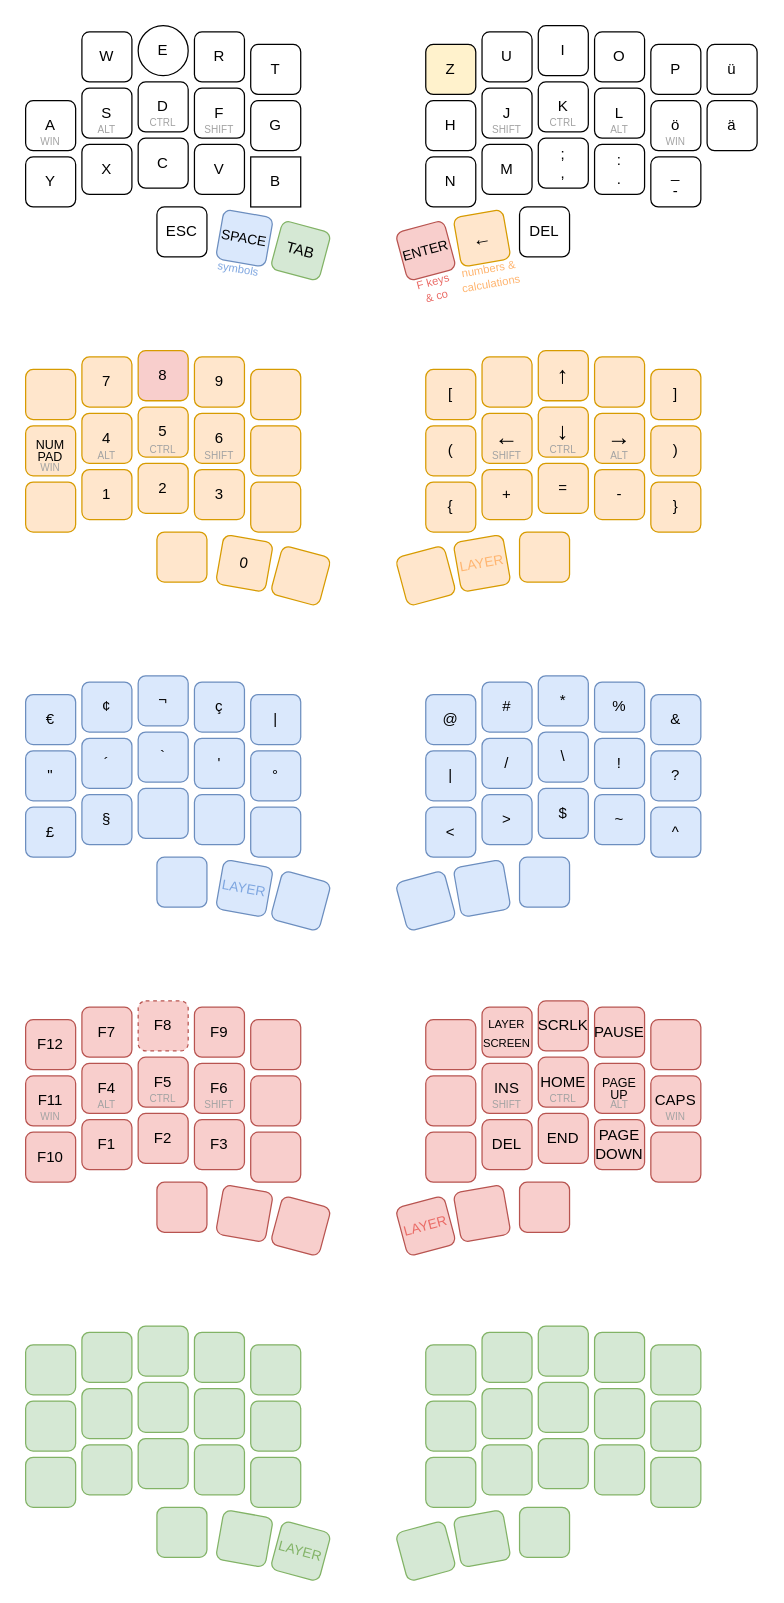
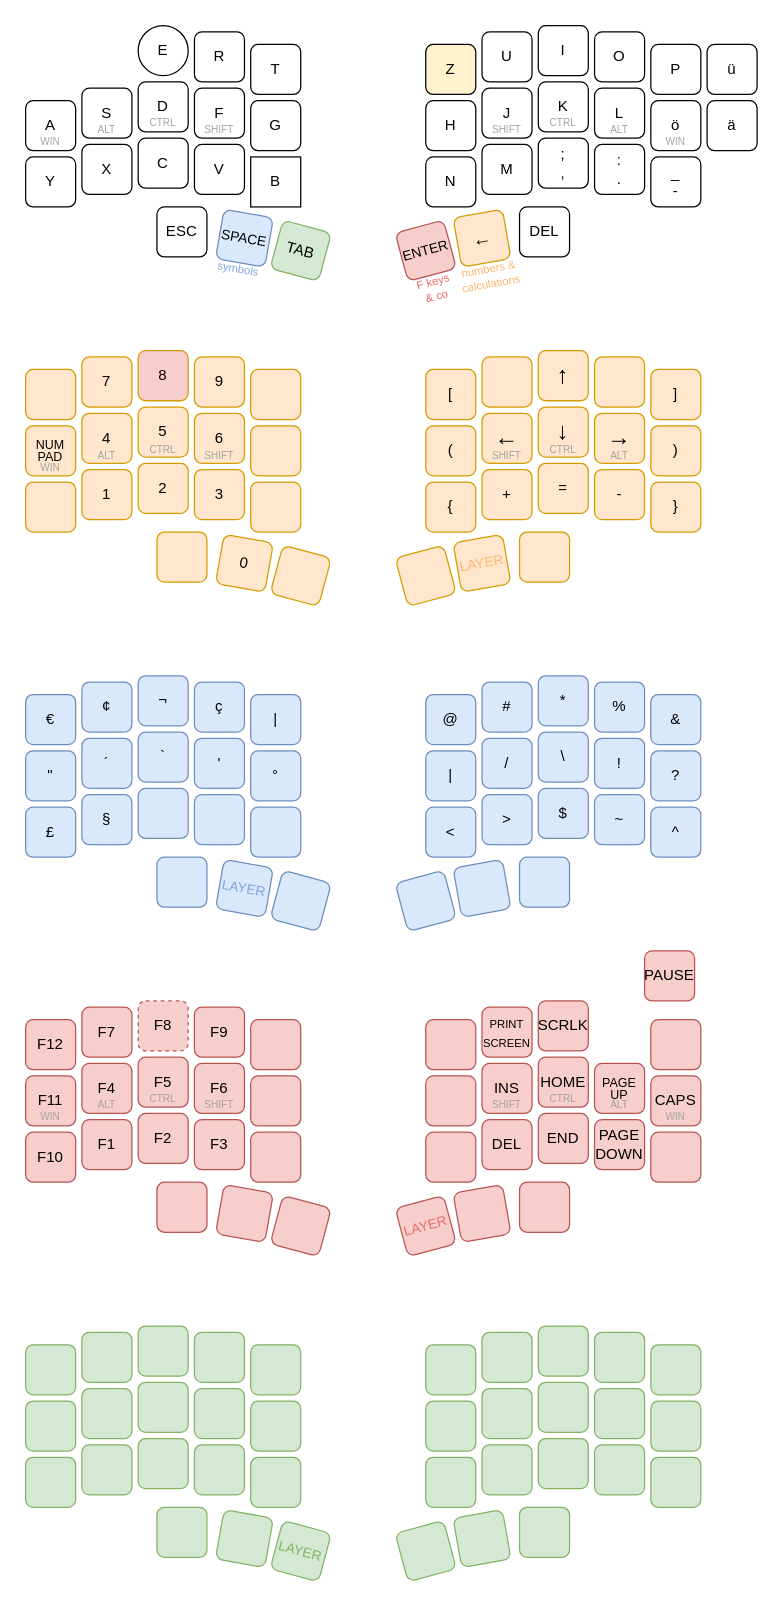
(107, 57) -> none
(507, 1032) -> (507, 1032)
(619, 1032) -> (669, 976)
